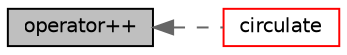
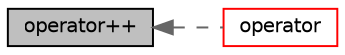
(281, 27) -> (280, 27)
